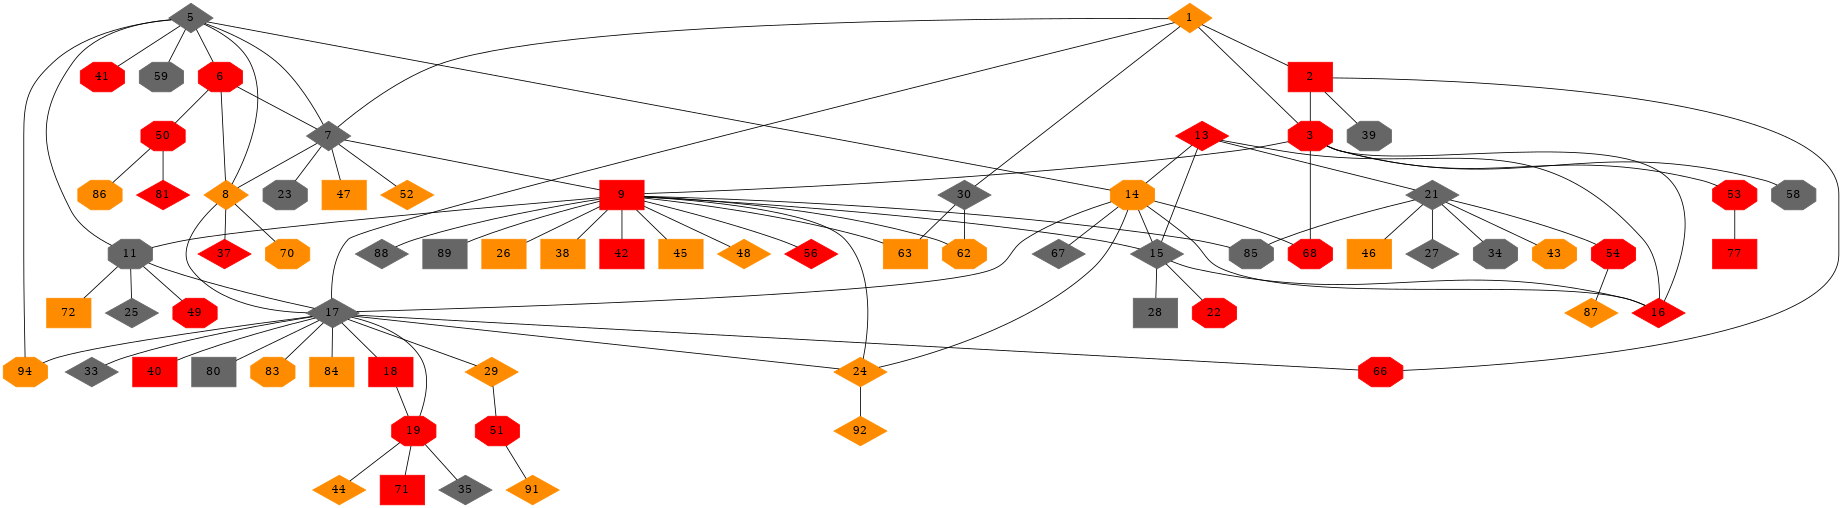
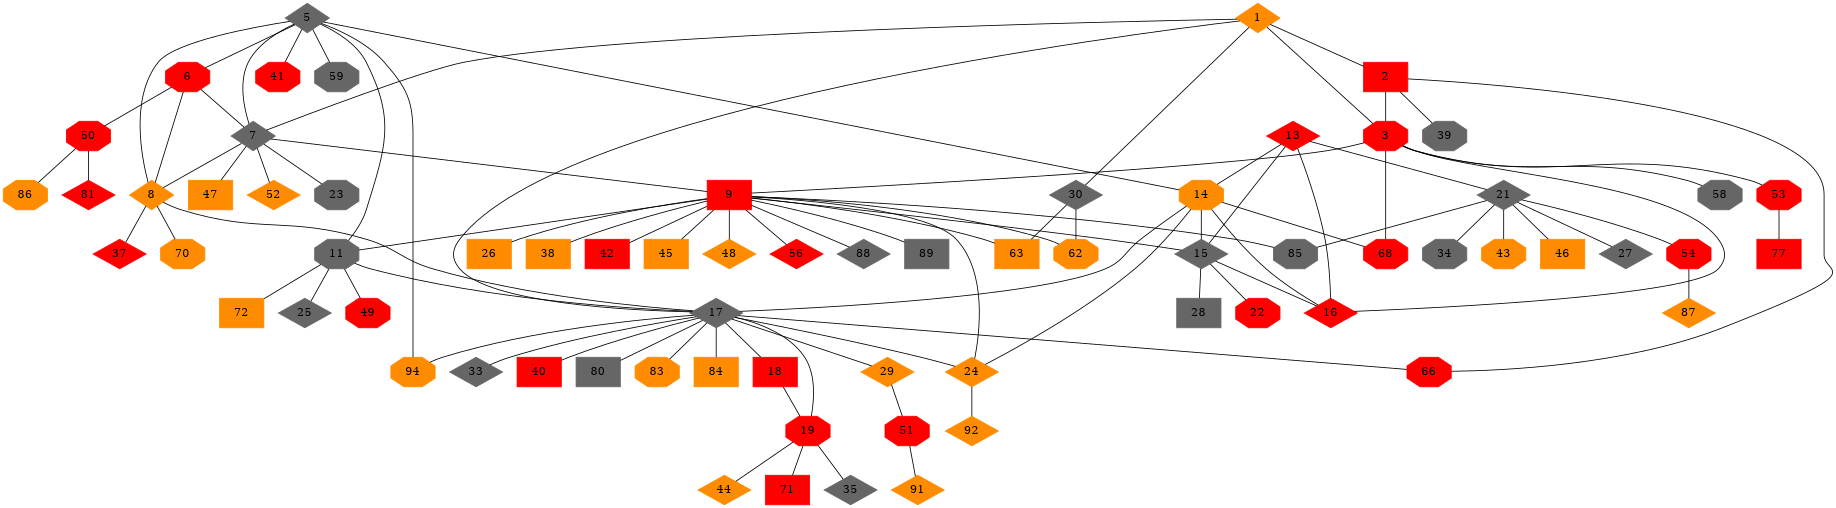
(1059, 254) -> none
